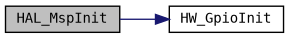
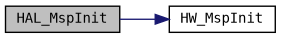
(226, 19) -> (222, 19)
